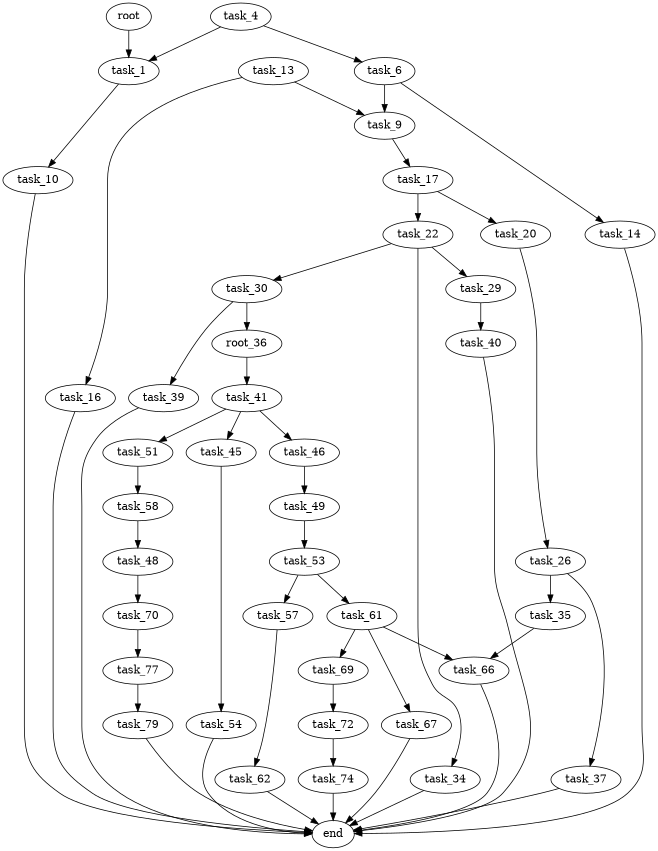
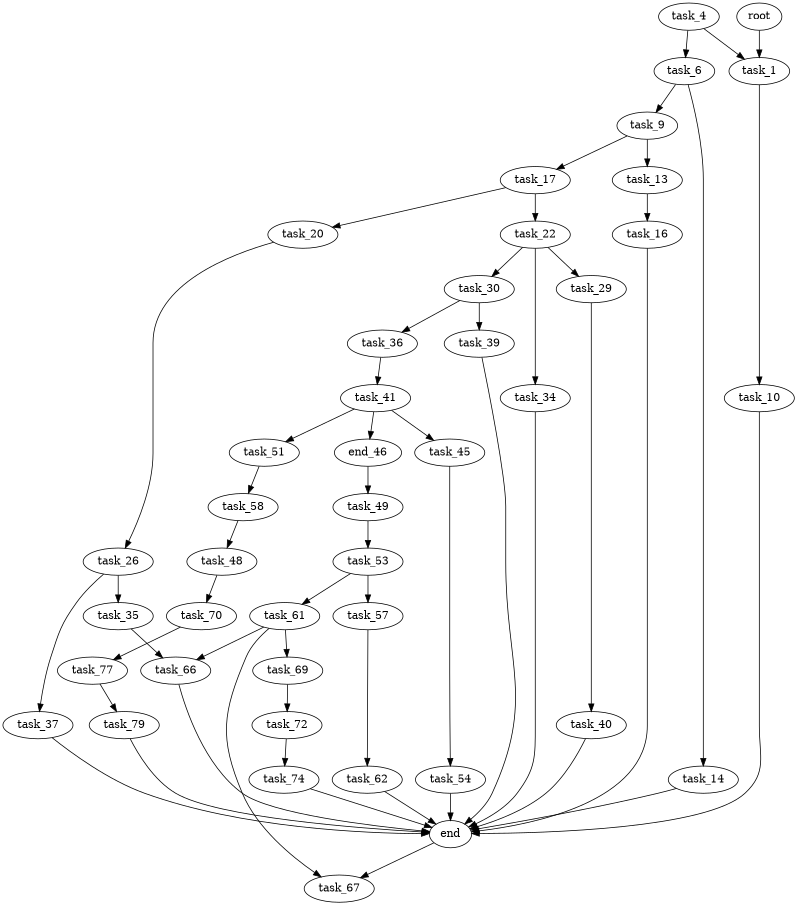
(326, 97) -> (647, 149)
(247, 344) -> (382, 344)
(304, 453) -> (368, 453)
(384, 781) -> (401, 859)
